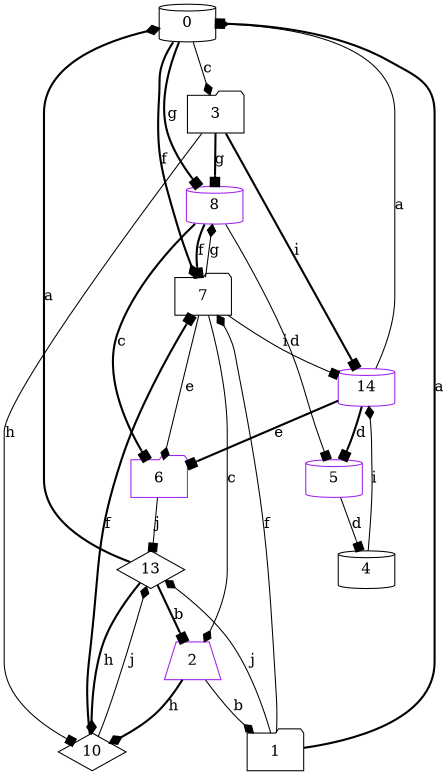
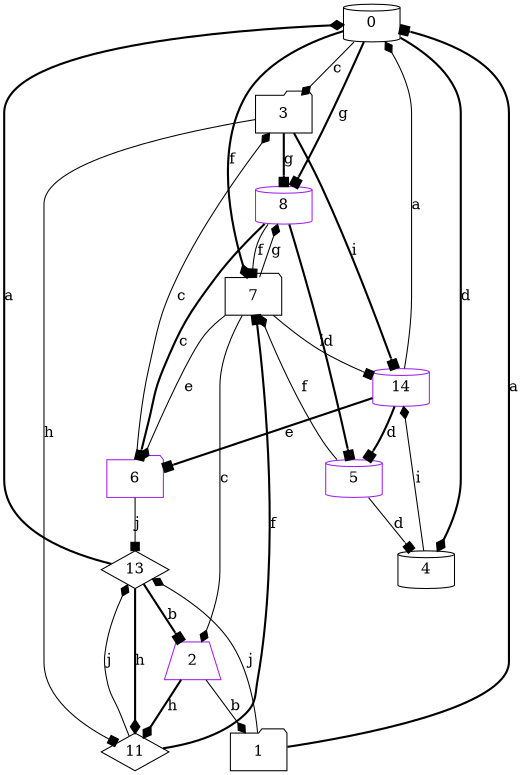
(198, 245) -> (257, 244)
none -> (461, 277)
none -> (171, 291)
(283, 333) -> (321, 336)
(264, 527) -> (297, 396)
(92, 752) -> (135, 752)
